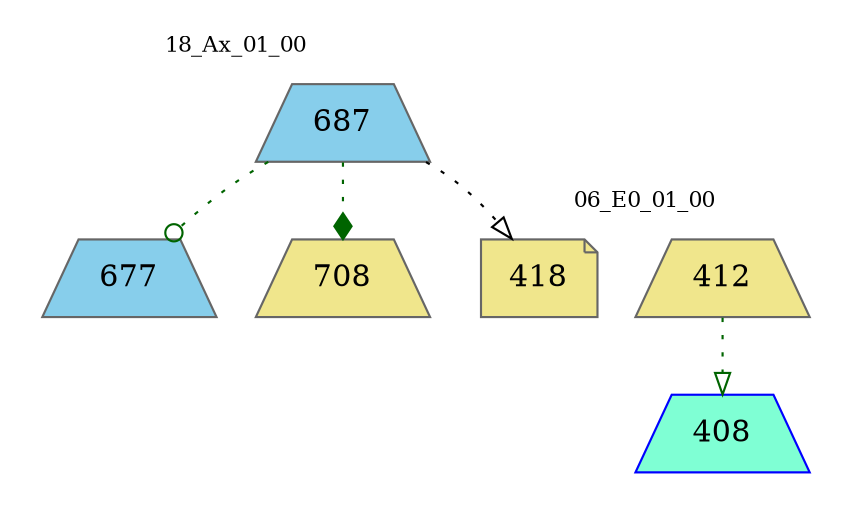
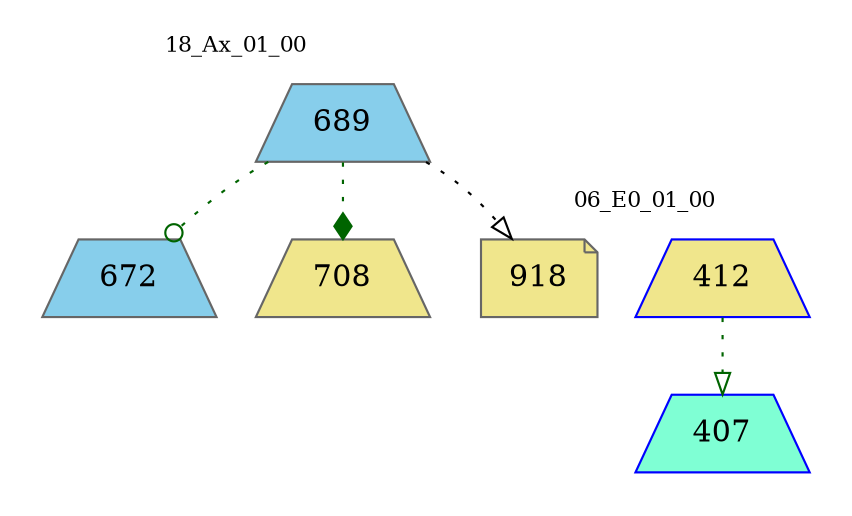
(343, 123) -> (343, 123)
(129, 278) -> (129, 278)
(539, 278) -> (539, 278)
(723, 278) -> (723, 278)
(723, 434) -> (723, 434)
